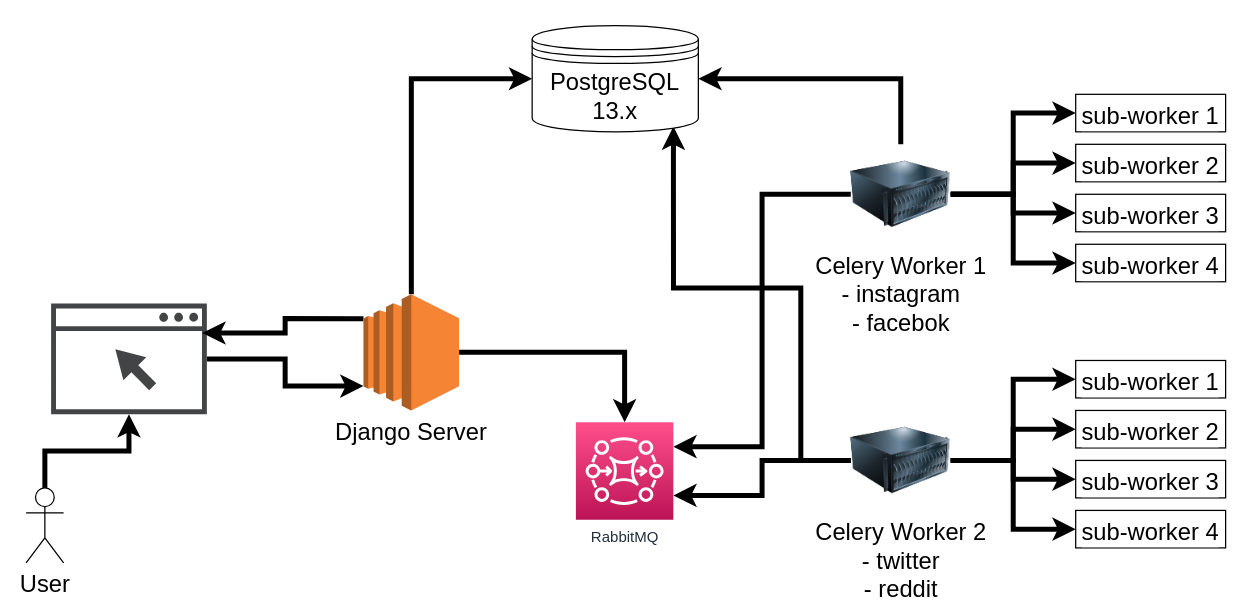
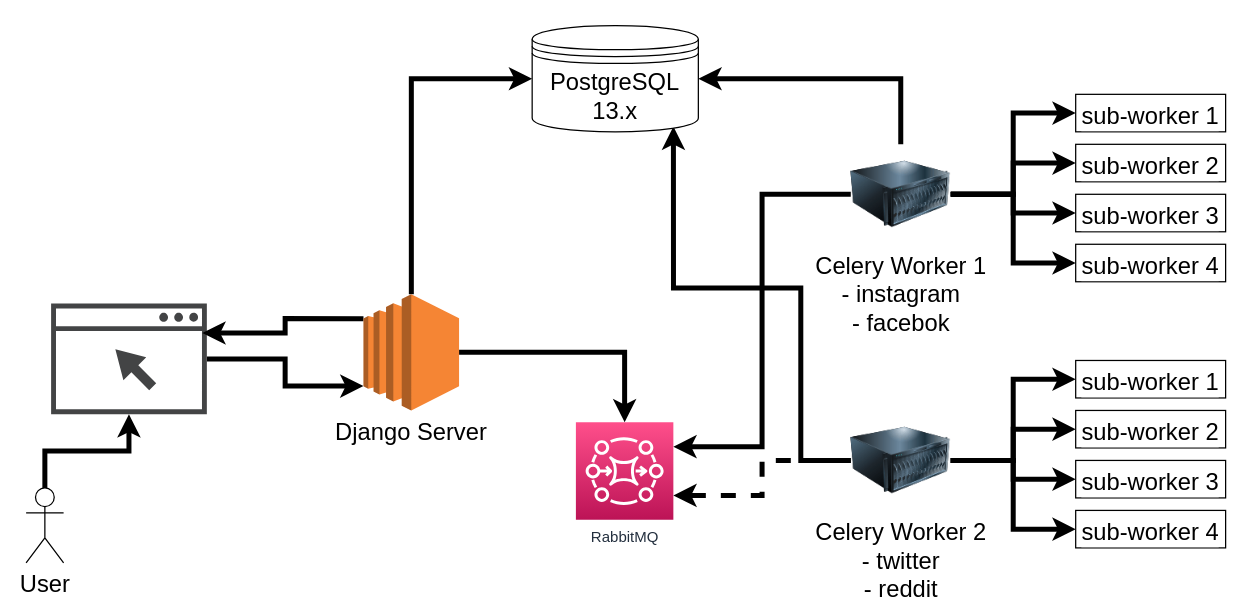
(762, 484) -> (762, 484)
